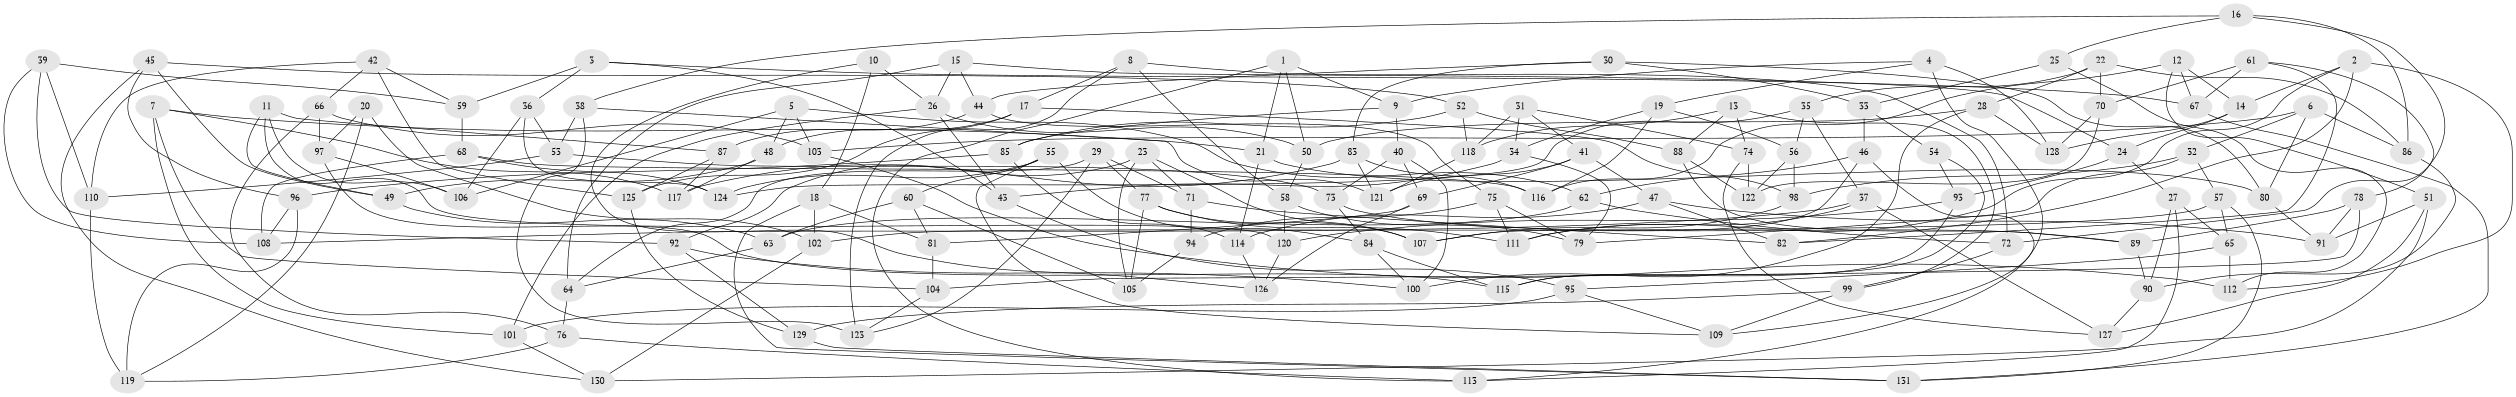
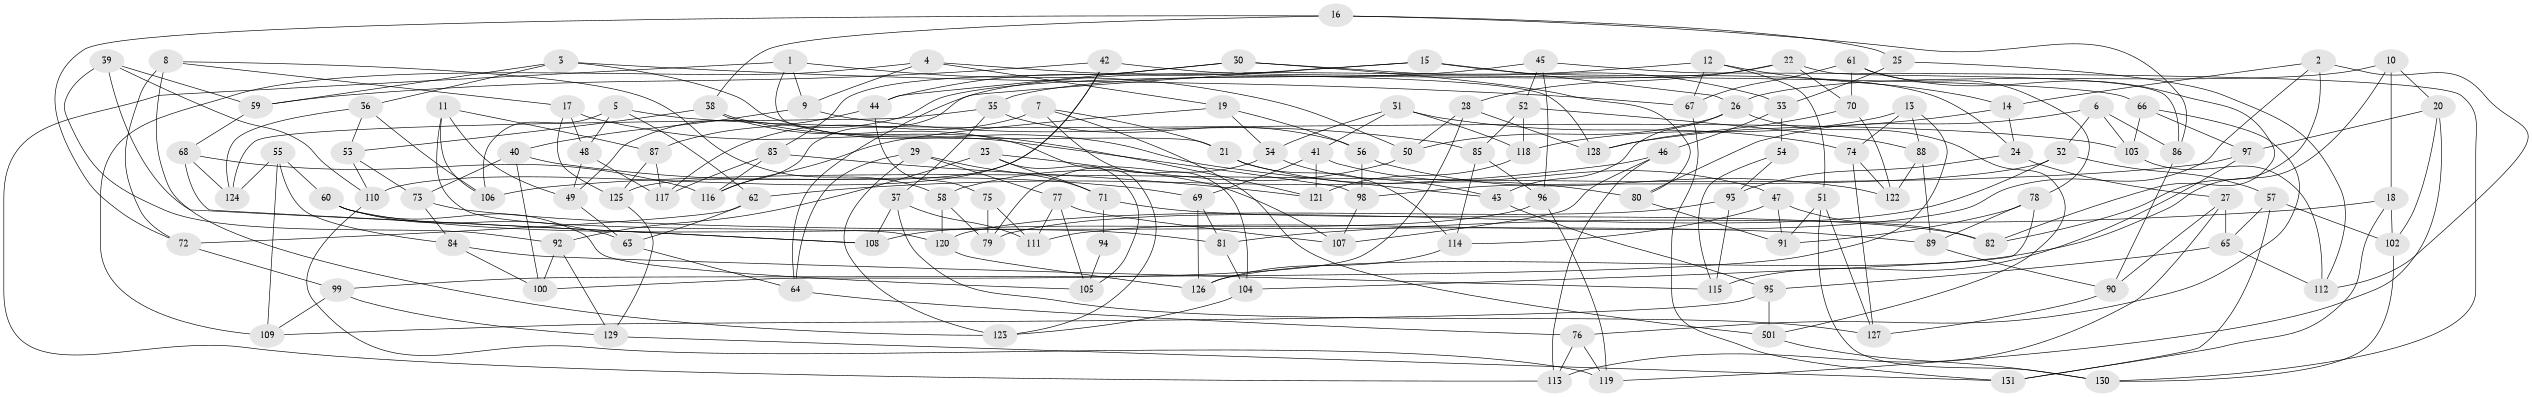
none -> (2413, 82)
(1340, 217) -> none
(510, 336) -> (1769, 336)
